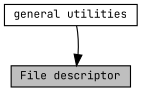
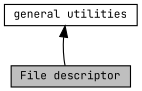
(78, 40) -> (63, 51)
